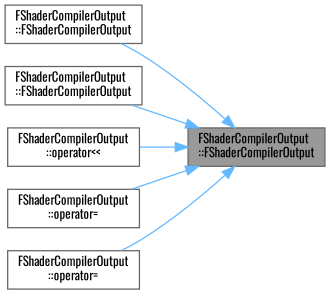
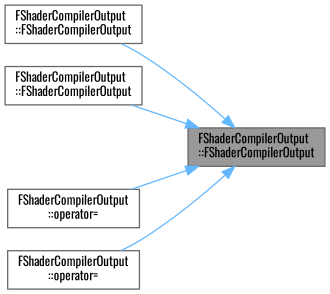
(74, 147) -> none
